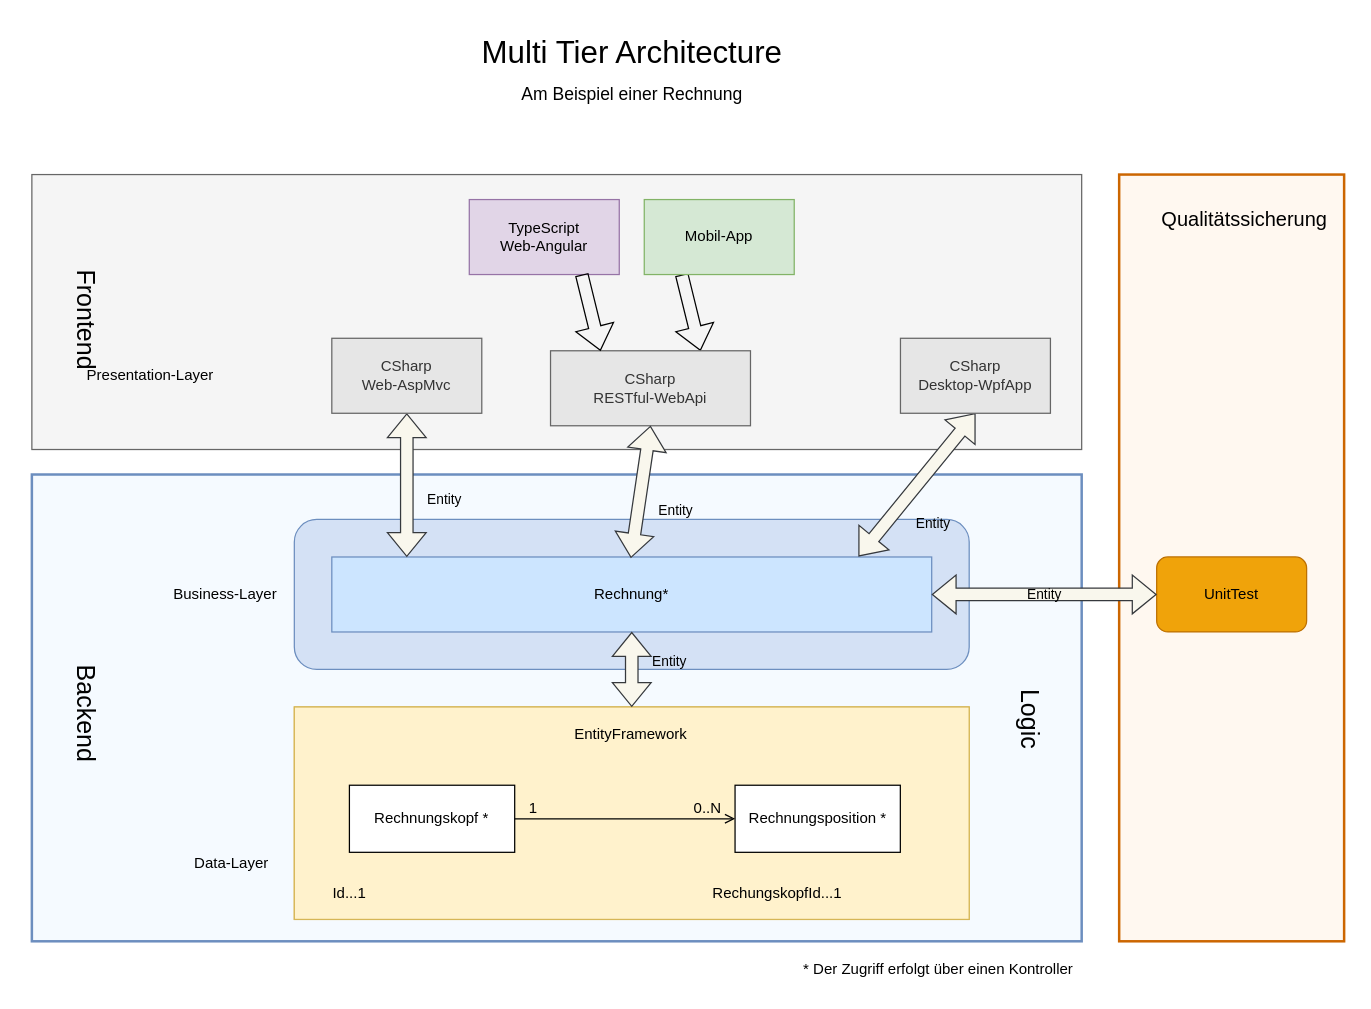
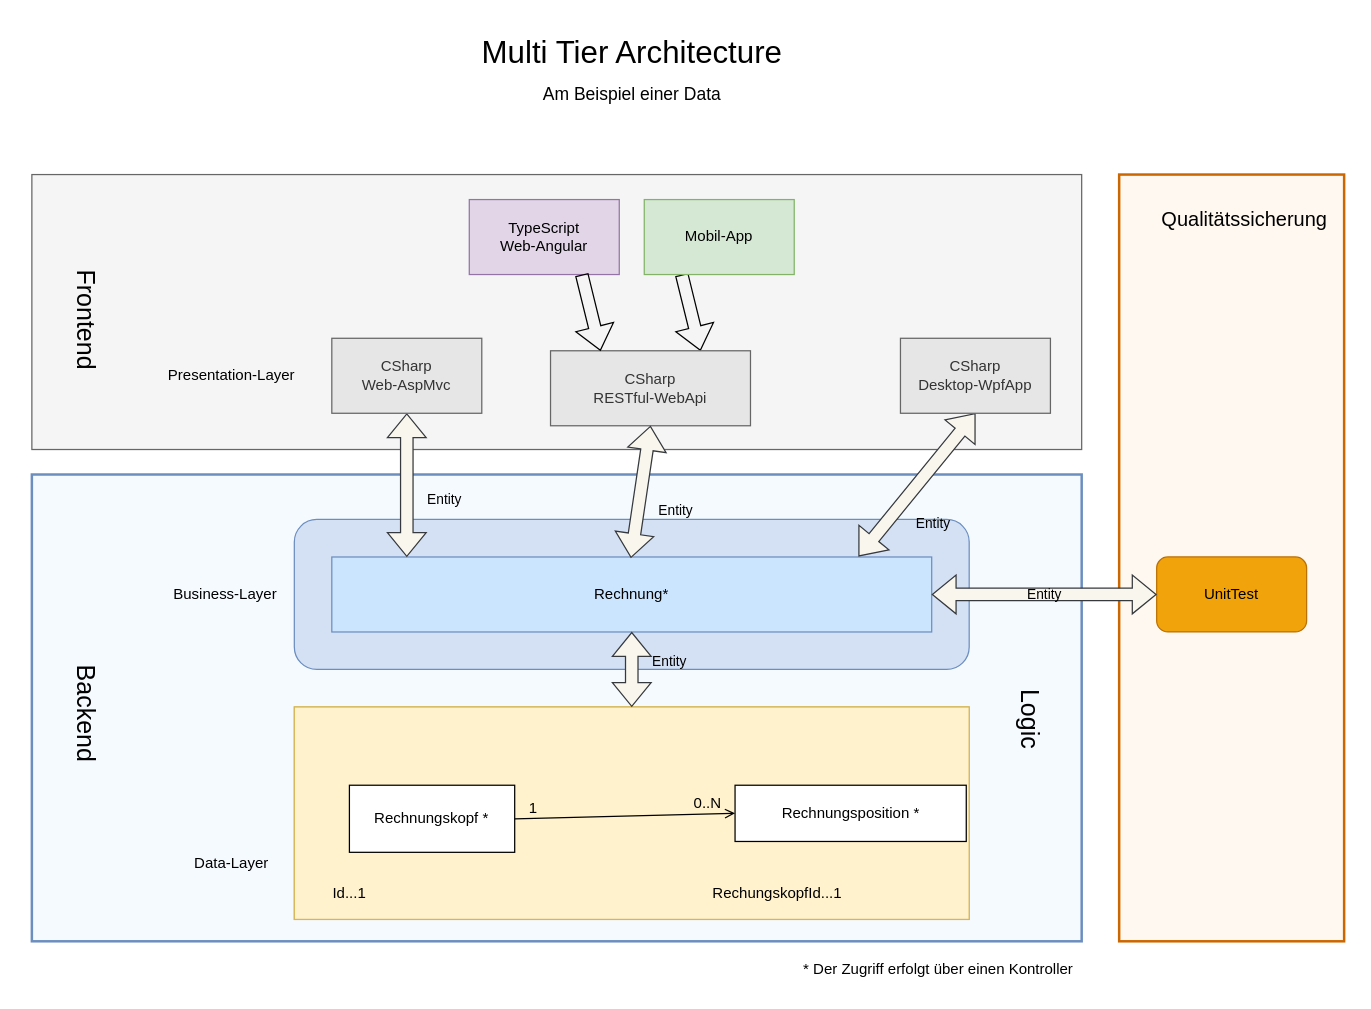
(633, 94) -> (633, 94)
(151, 376) -> (232, 376)
(630, 735) -> none
(818, 819) -> (851, 813)
